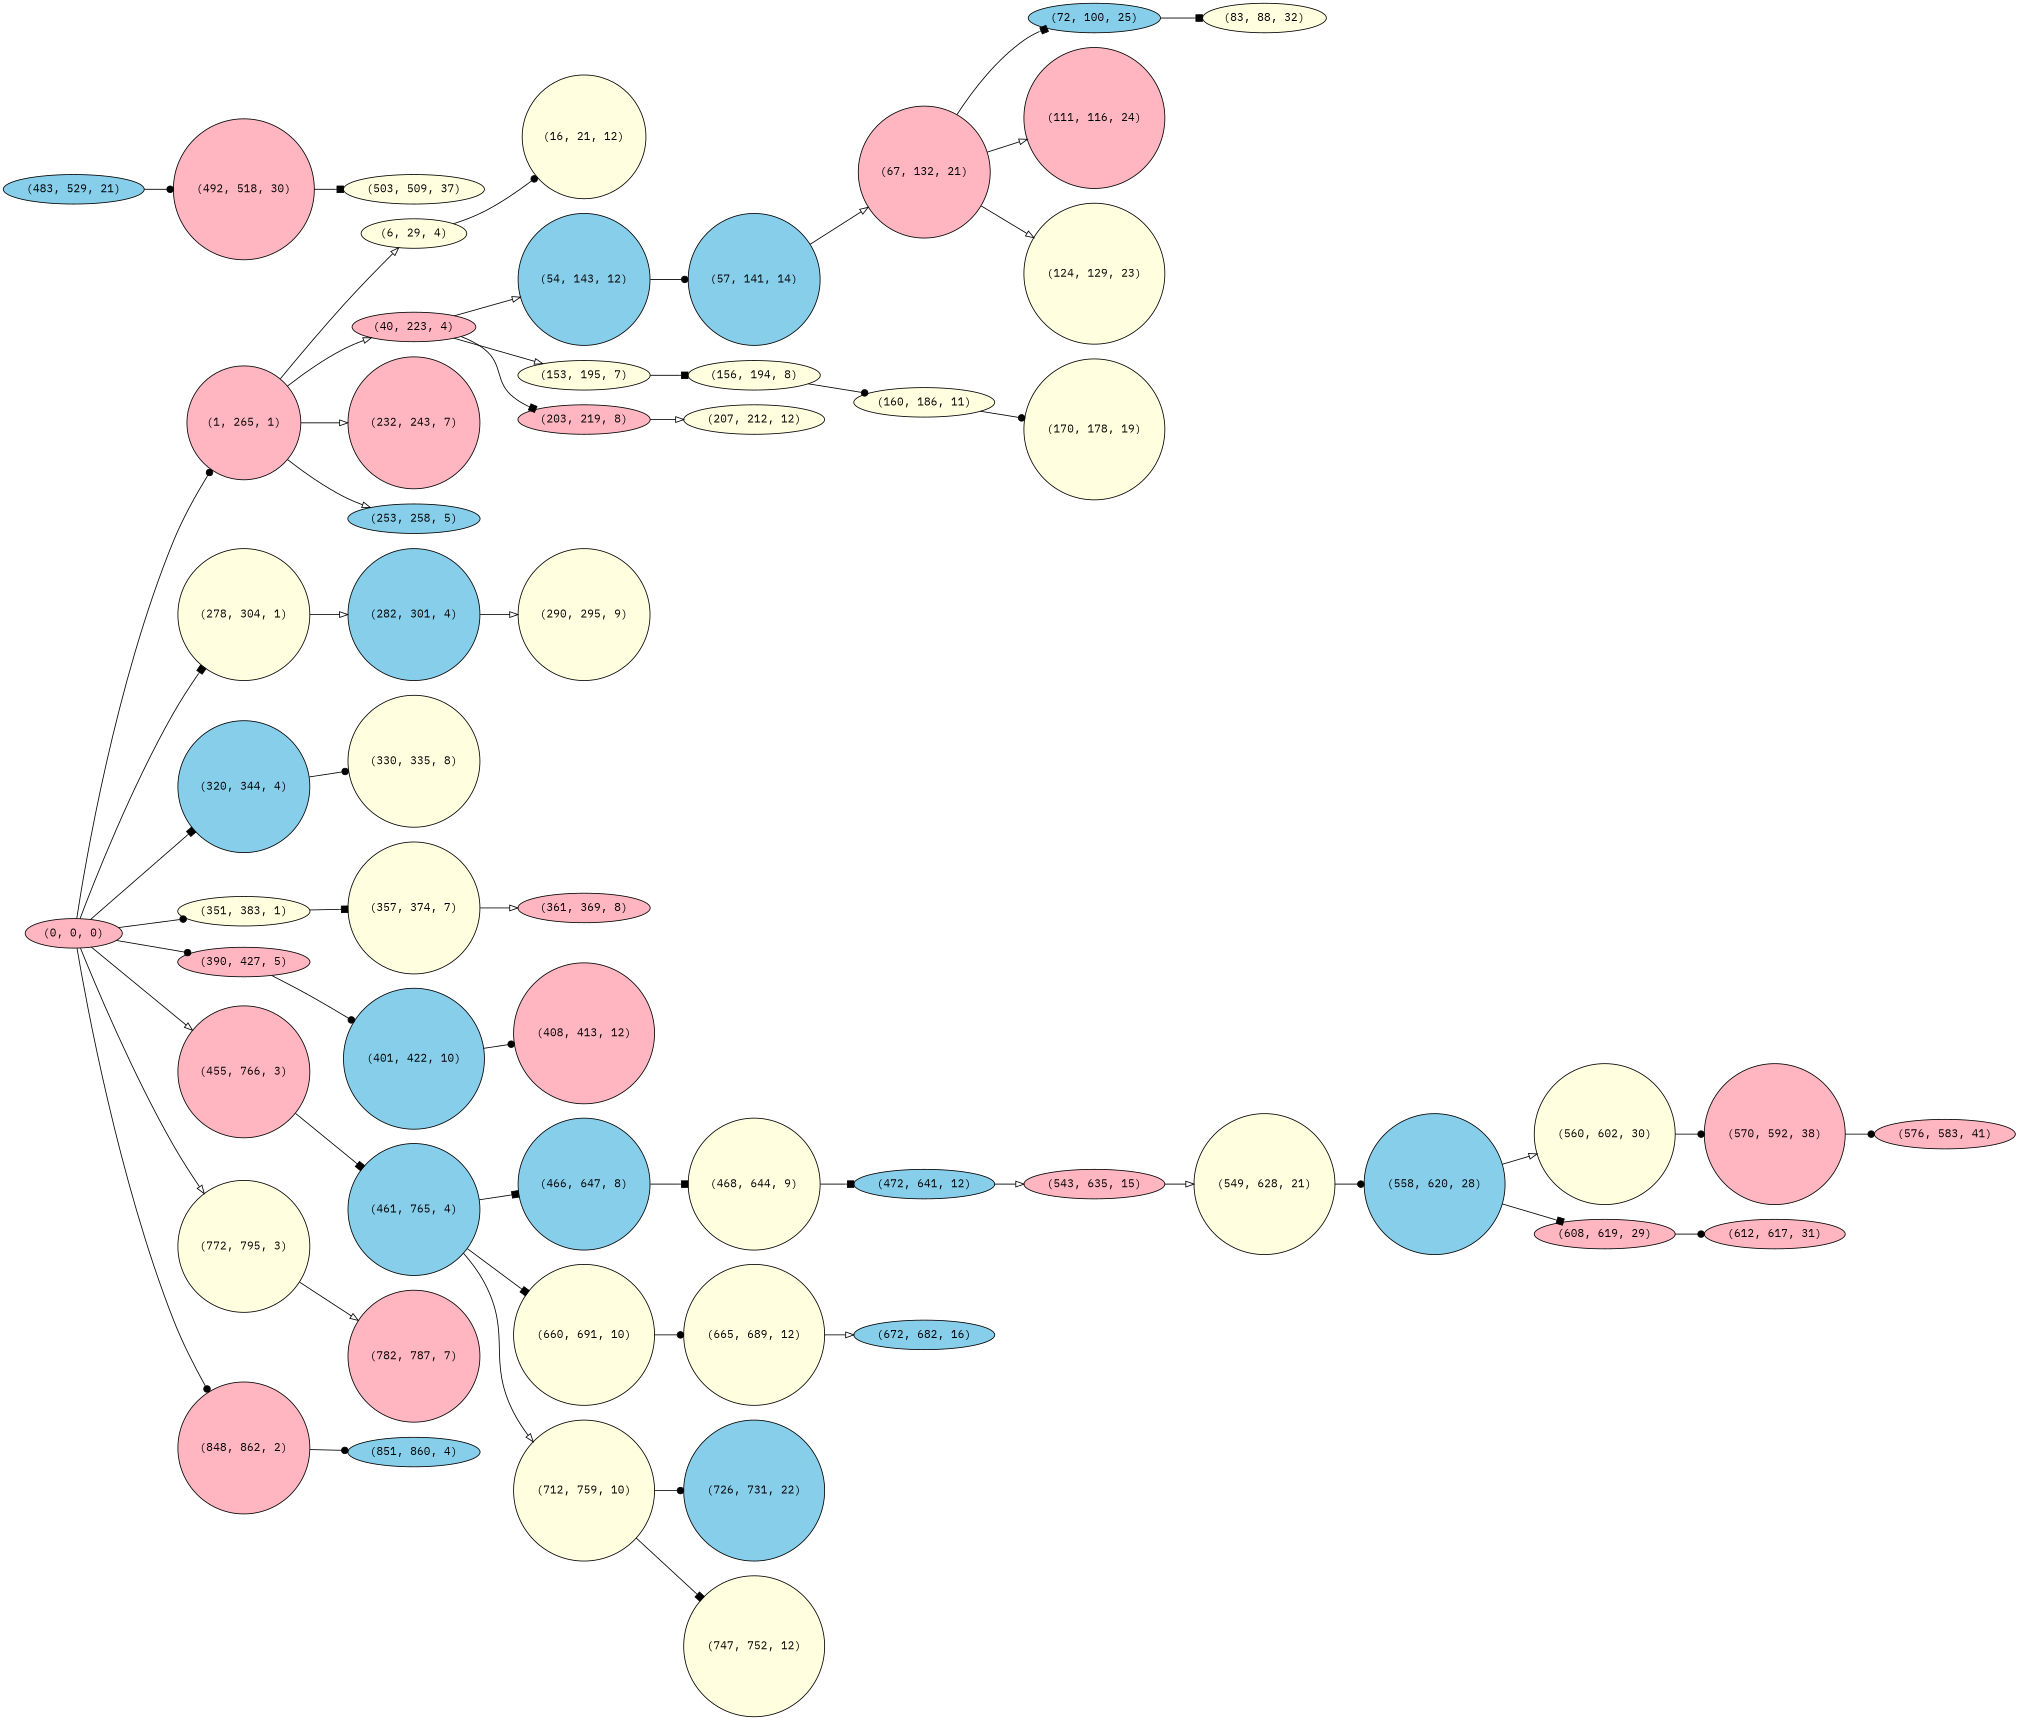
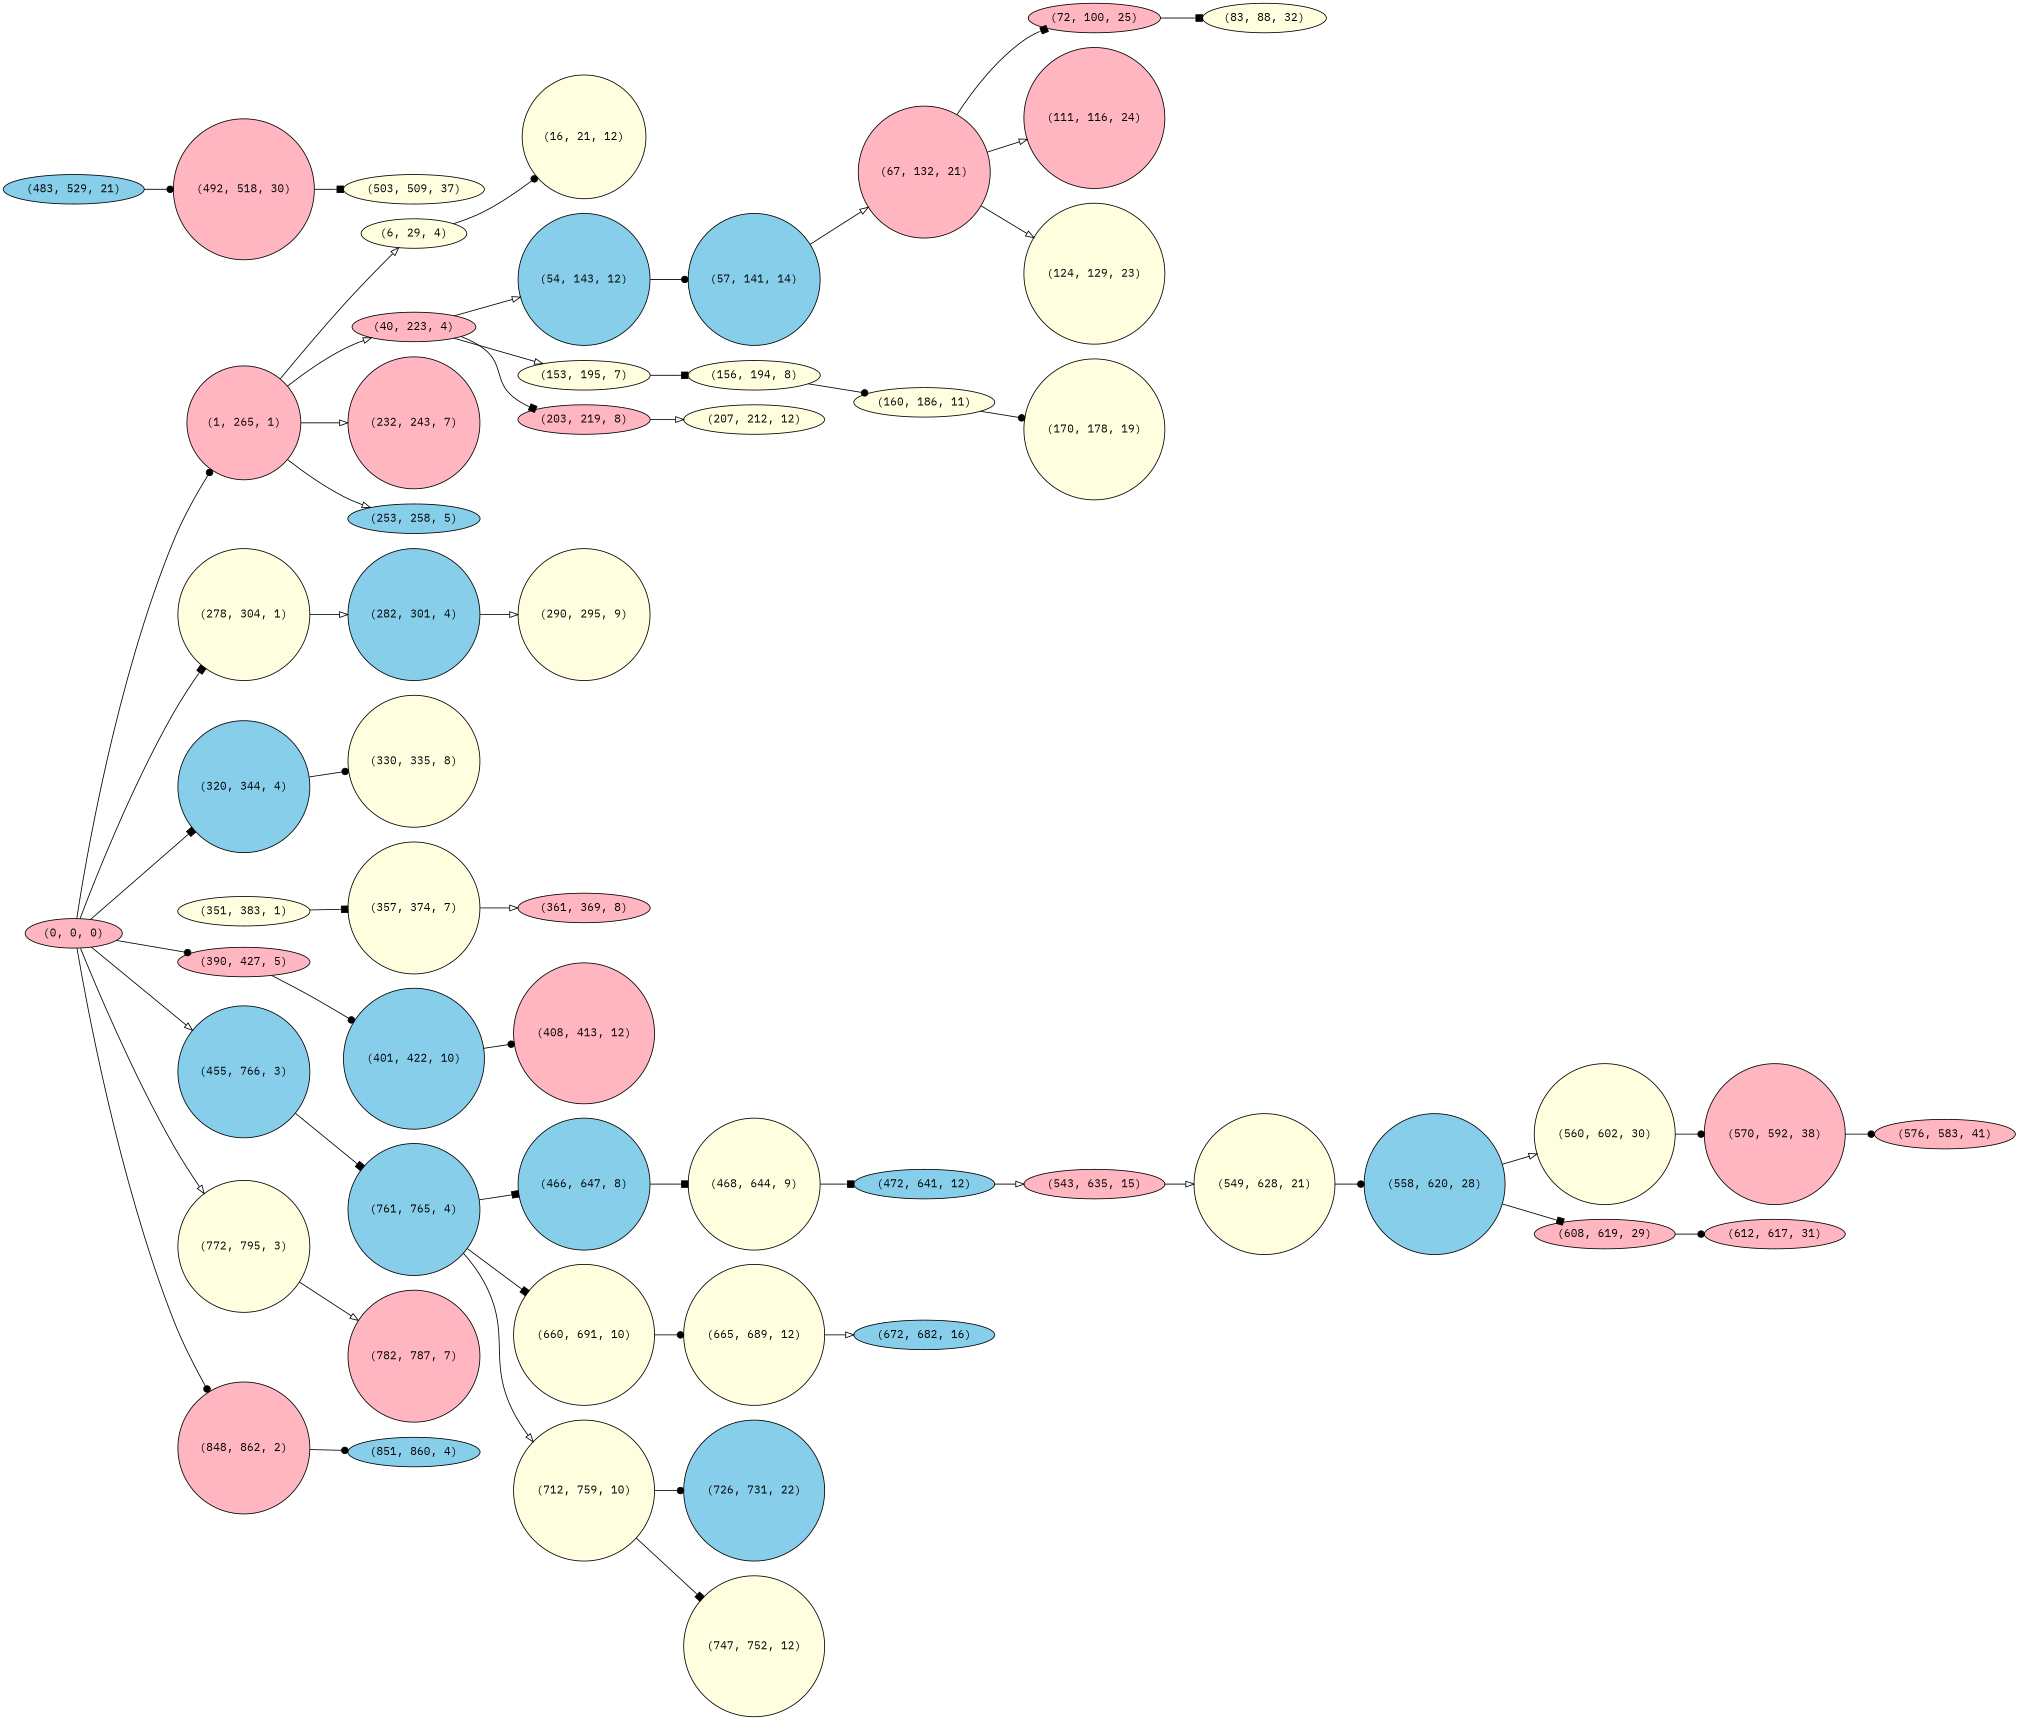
(1094, 18) -> (1094, 18)
(149, 924) -> none
(244, 1072) -> (244, 1072)
(414, 1210) -> (414, 1210)
